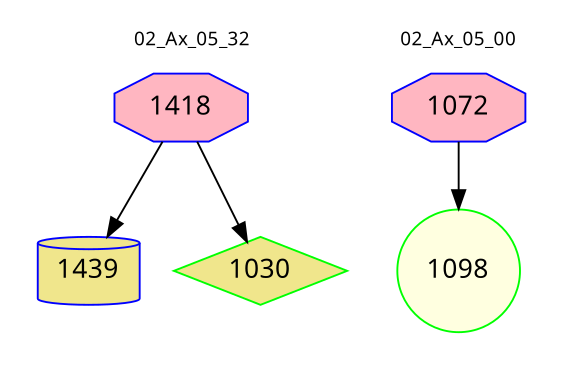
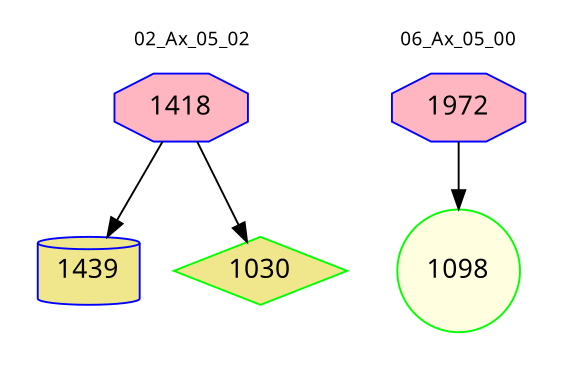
(193, 41) -> (193, 41)
(459, 41) -> (459, 41)
(459, 108) -> (459, 108)
